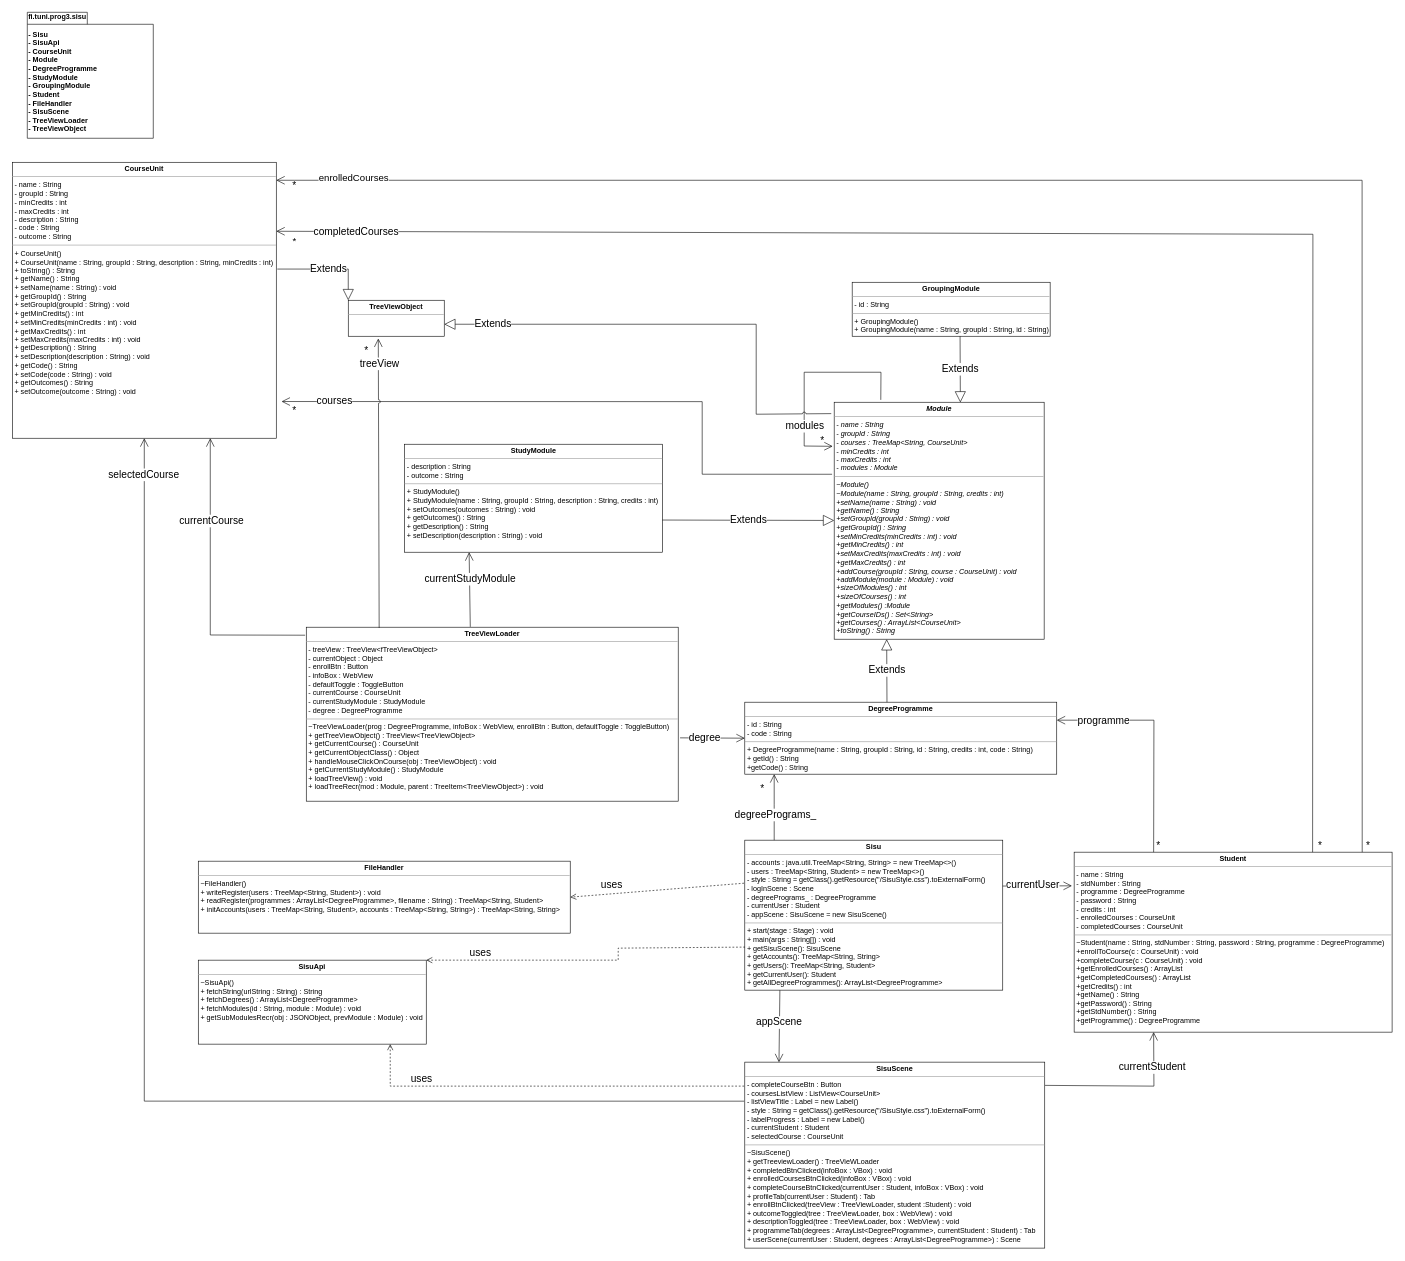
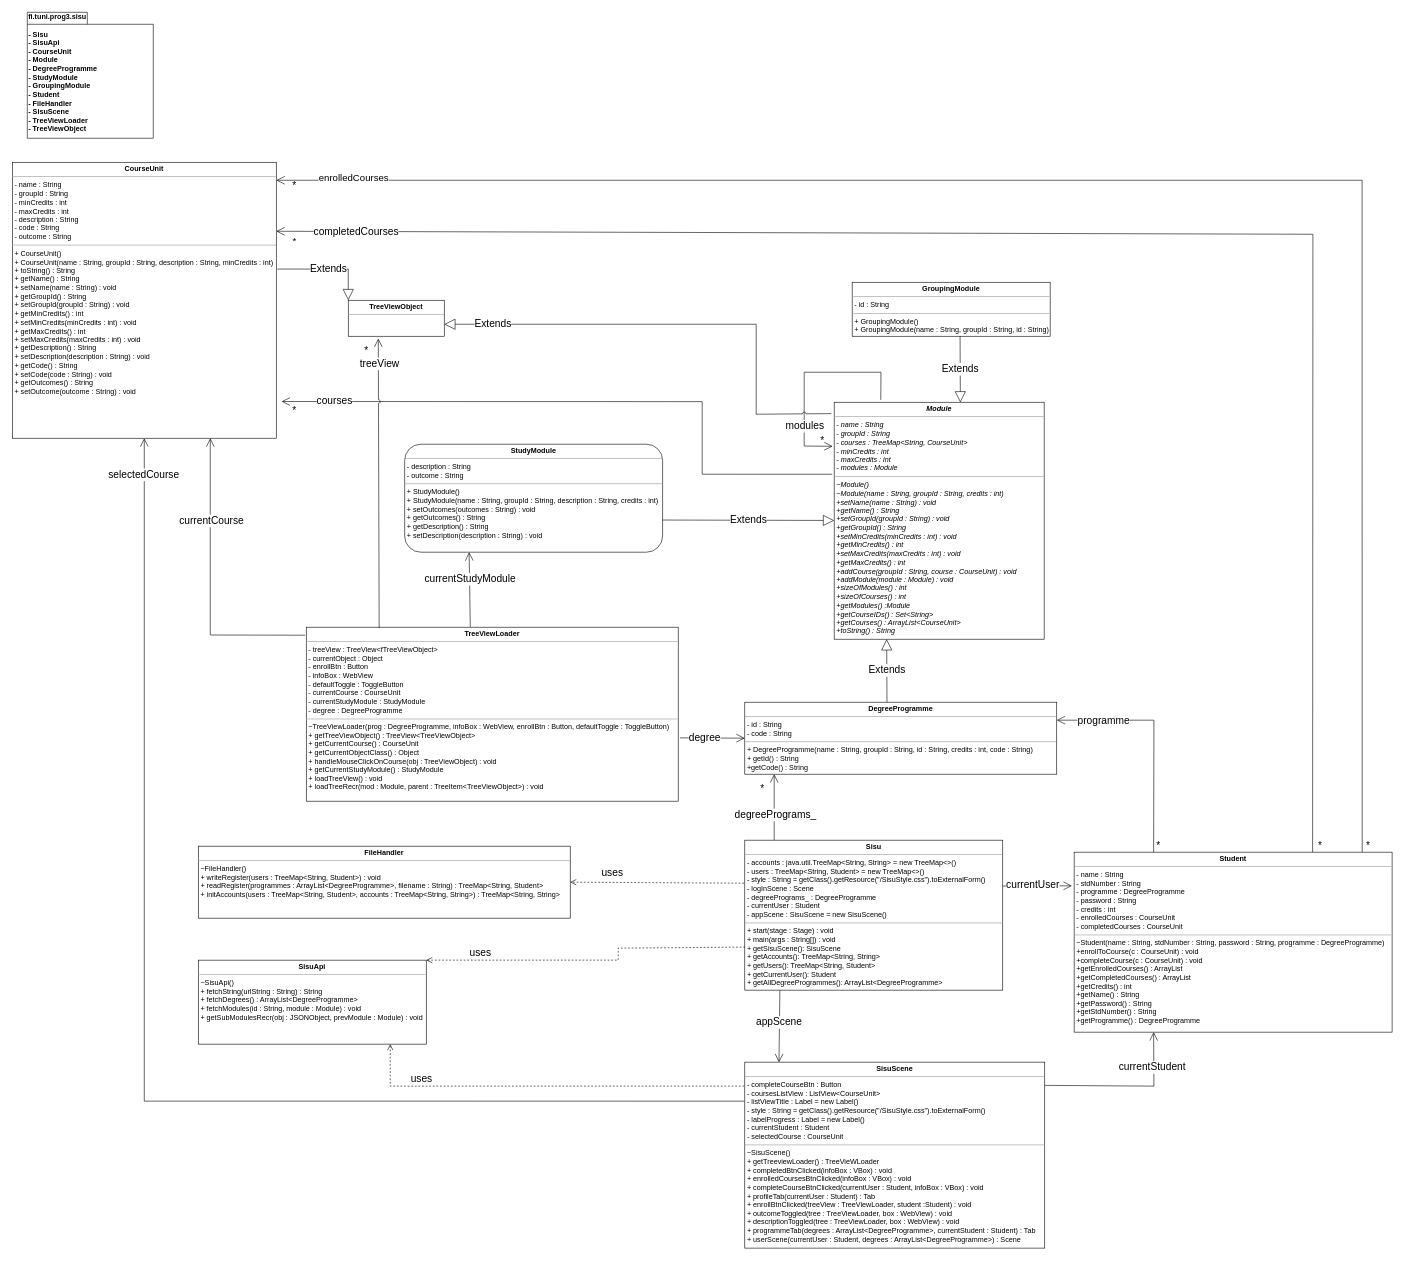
(534, 498) -> (534, 498)
(384, 897) -> (384, 882)
